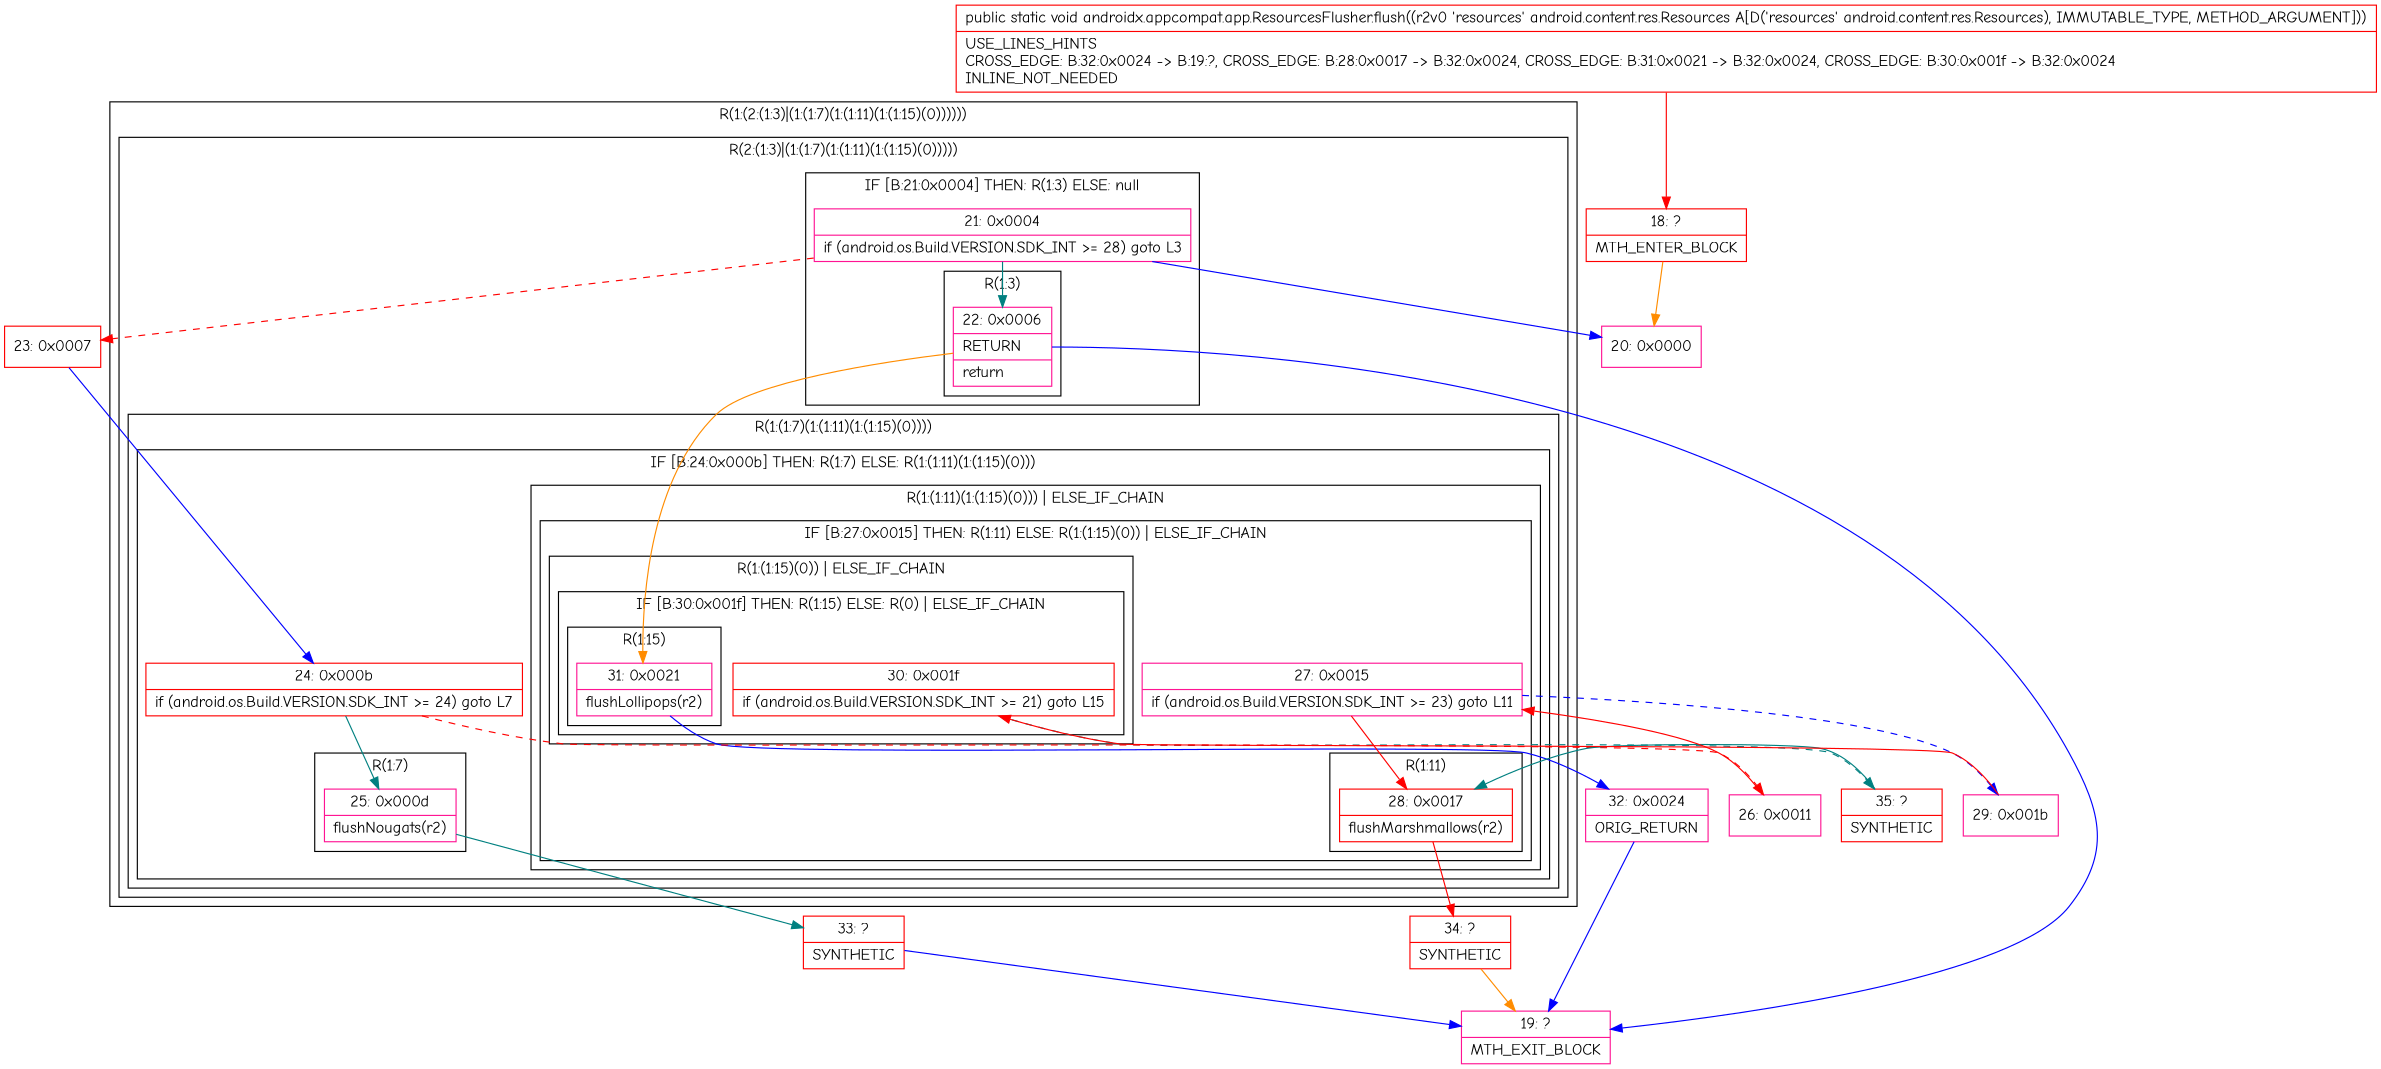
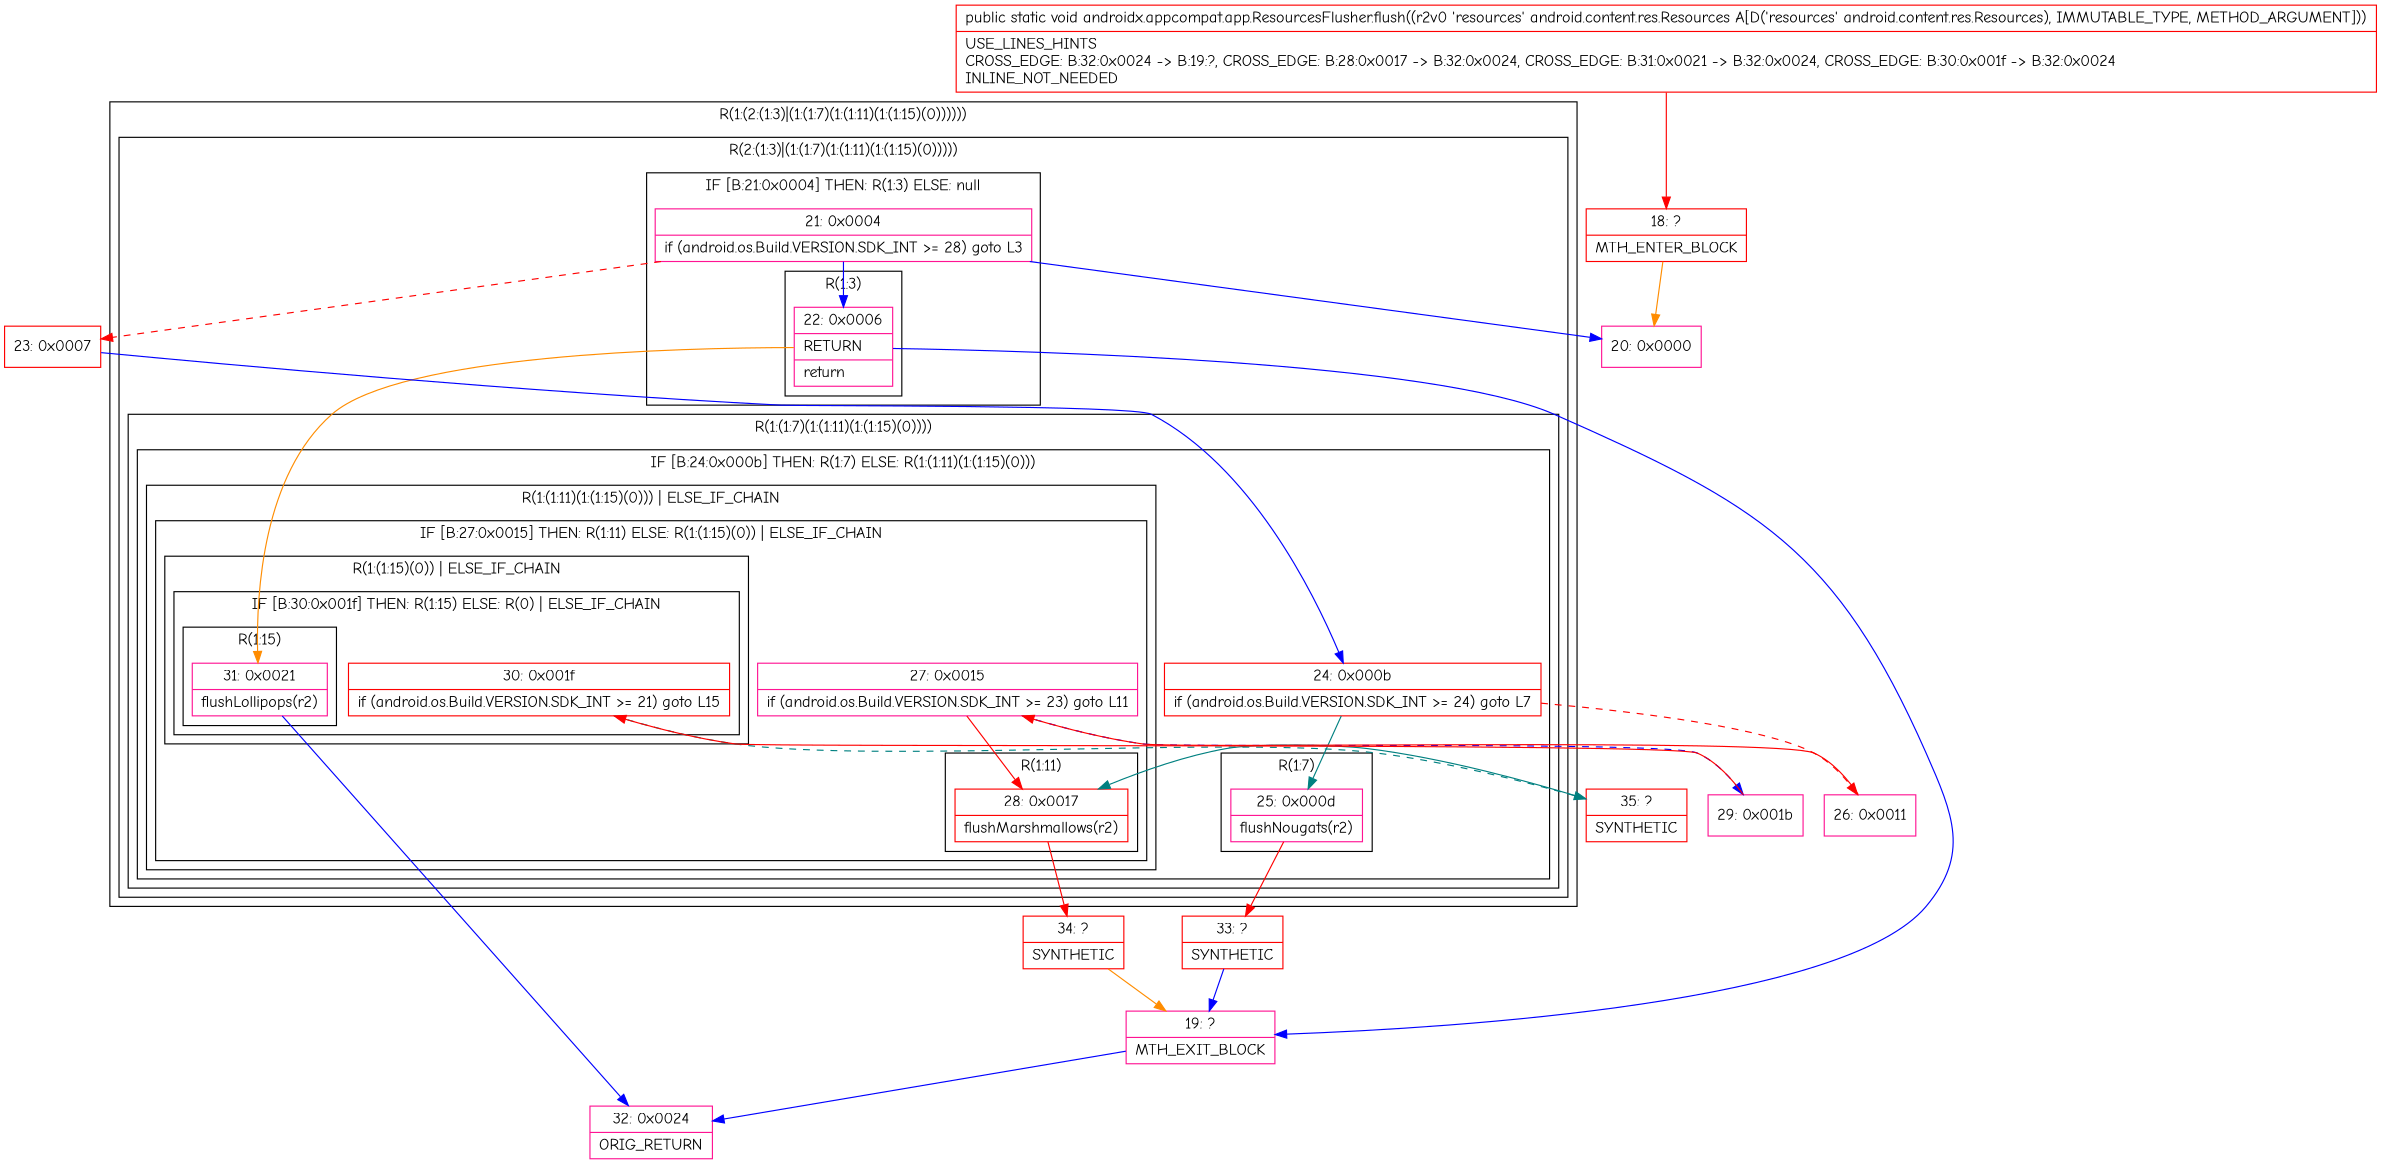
(1003, 279) -> (843, 279)
(624, 880) -> (1269, 871)
(1594, 921) -> (925, 1085)
